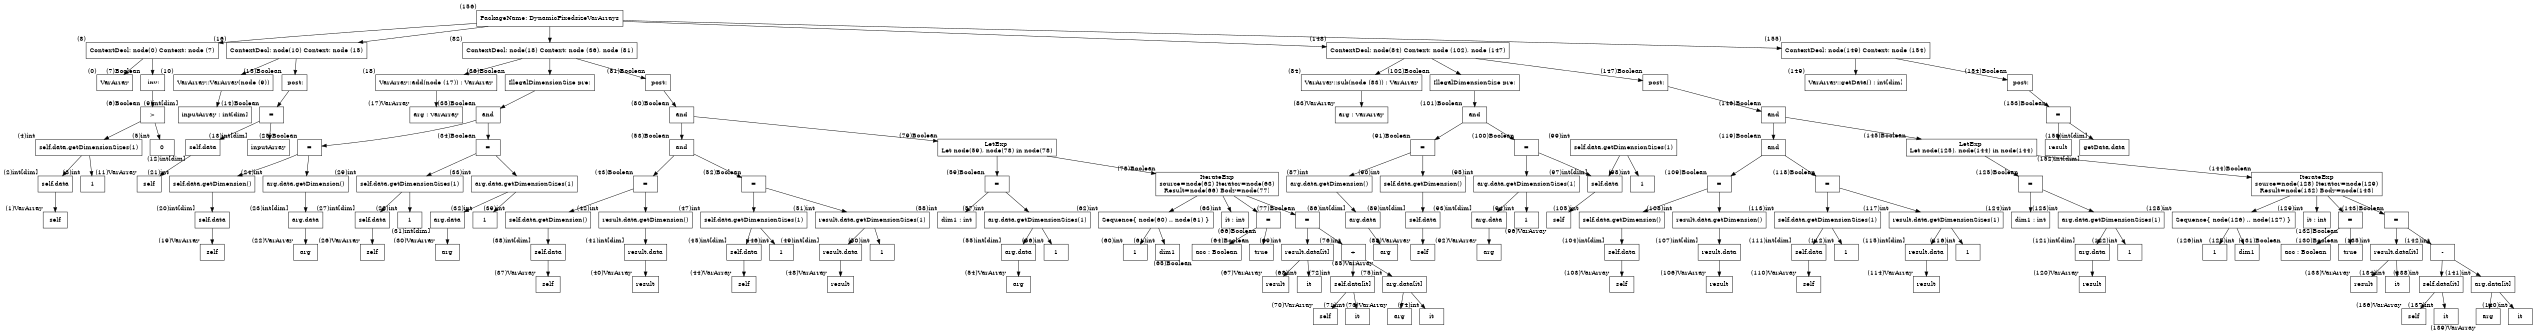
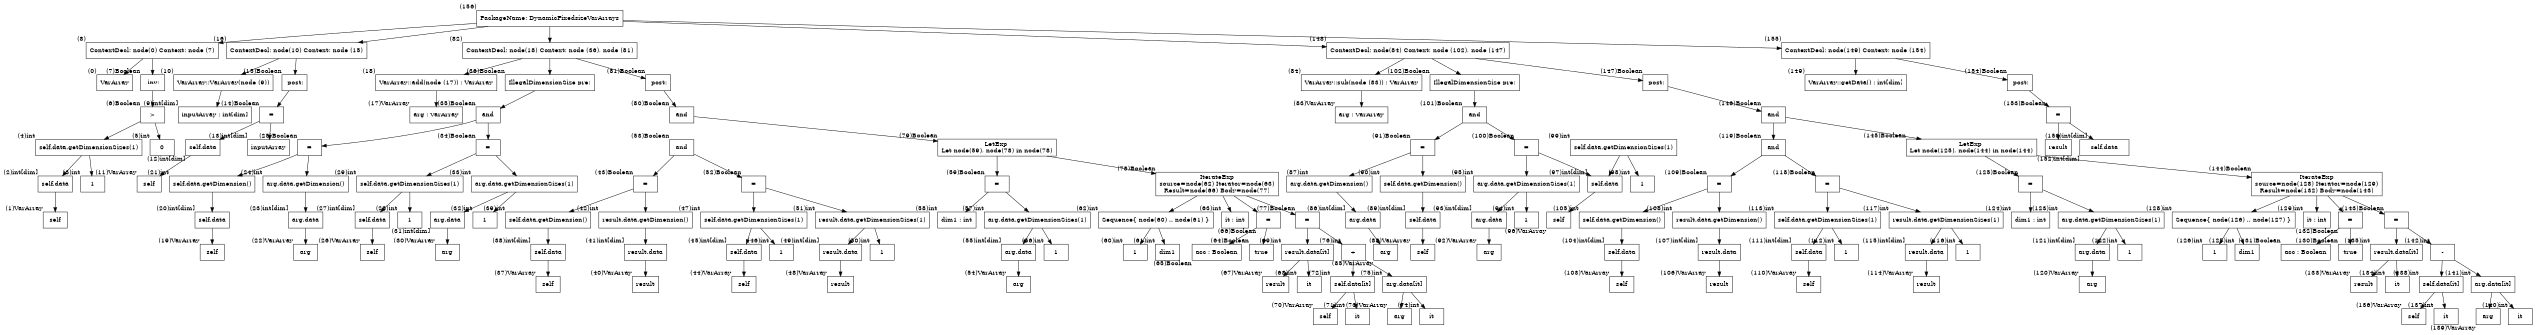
(682, 129) -> none
(2104, 148) -> (2104, 148)
(2092, 284) -> (2092, 284)
